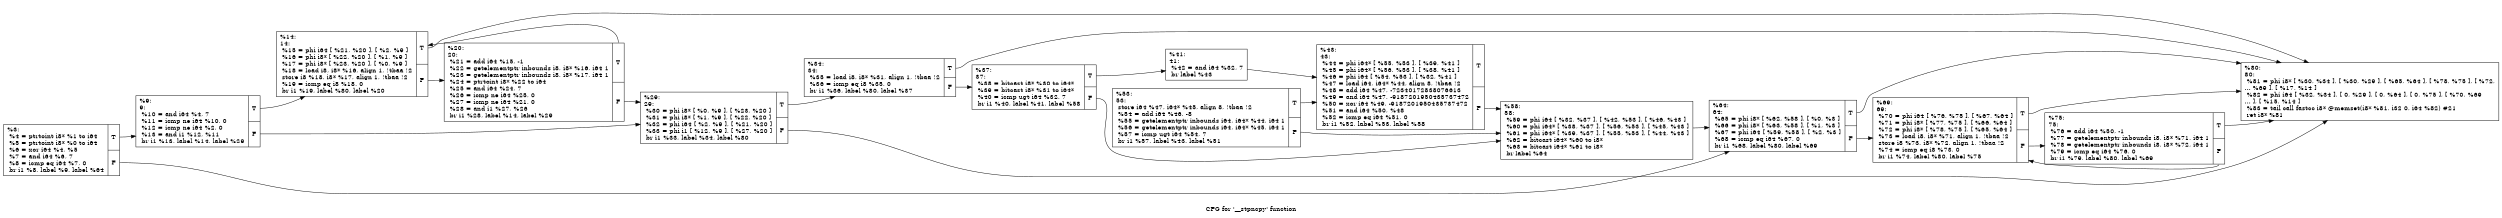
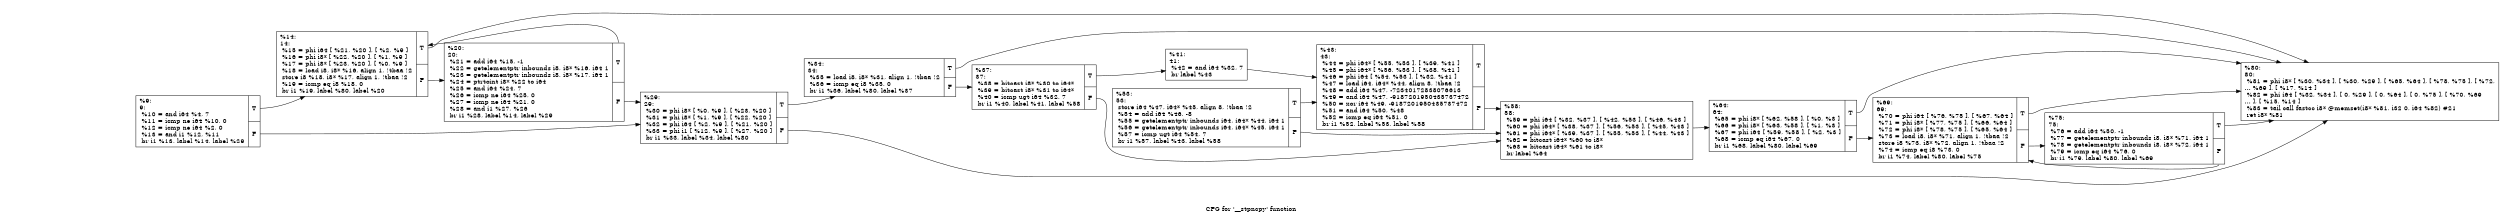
(1169, 141) -> (1169, 141)
(62, 150) -> none
